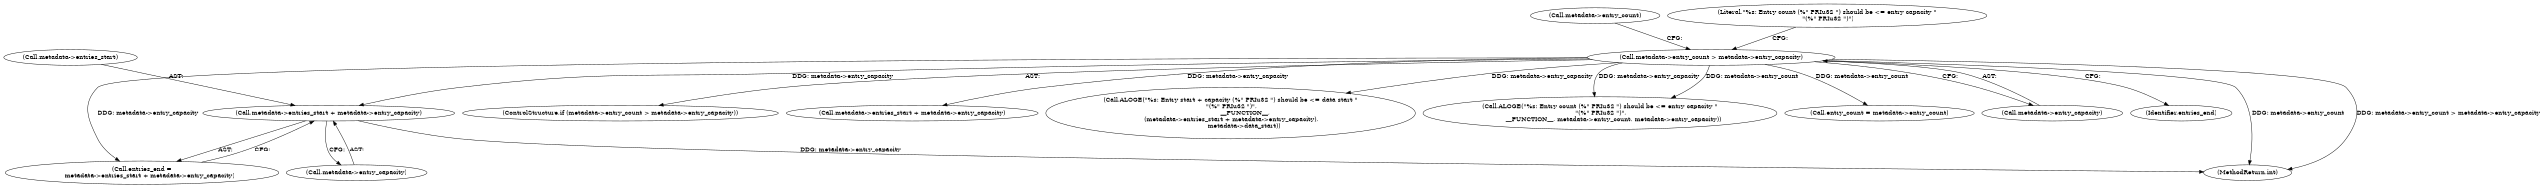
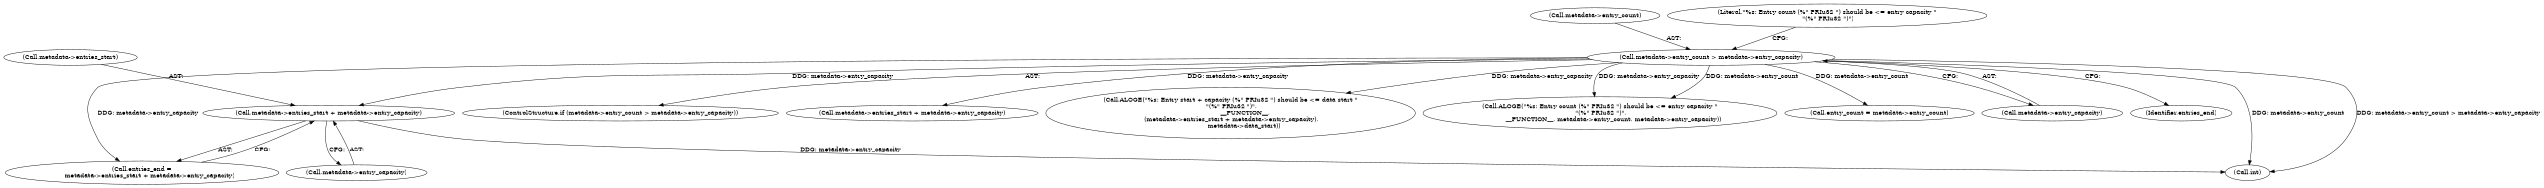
(1676, 38) -> (1675, 38)
(2248, 173) -> (2248, 173)
